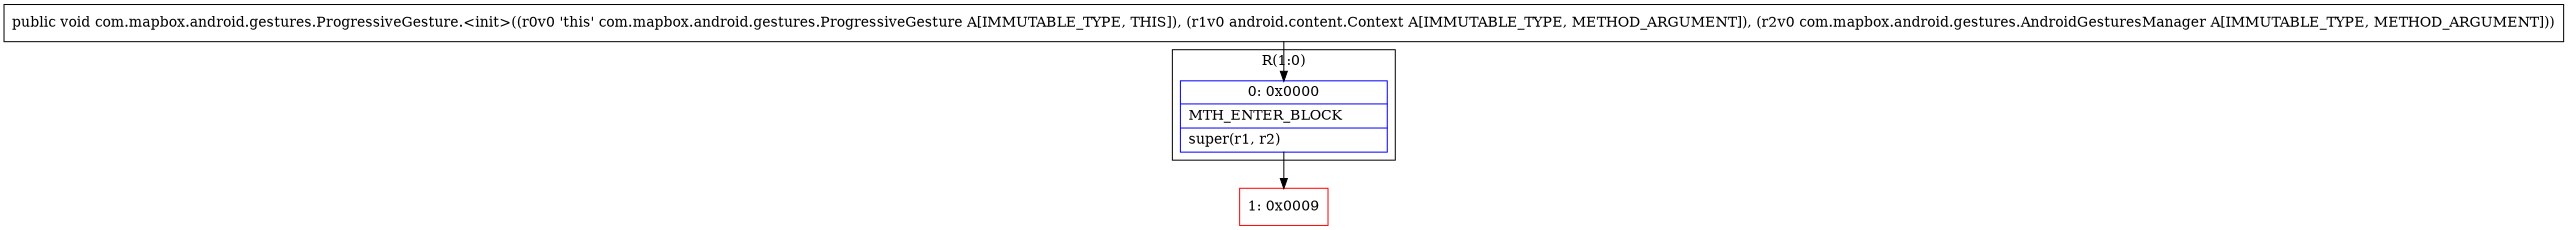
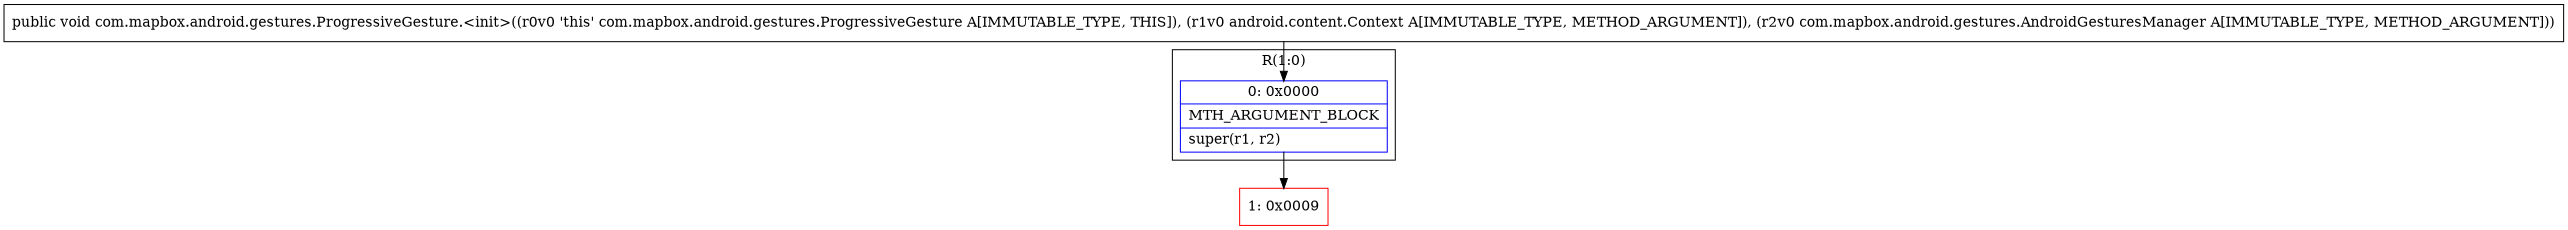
(1266, 115) -> (1284, 115)
